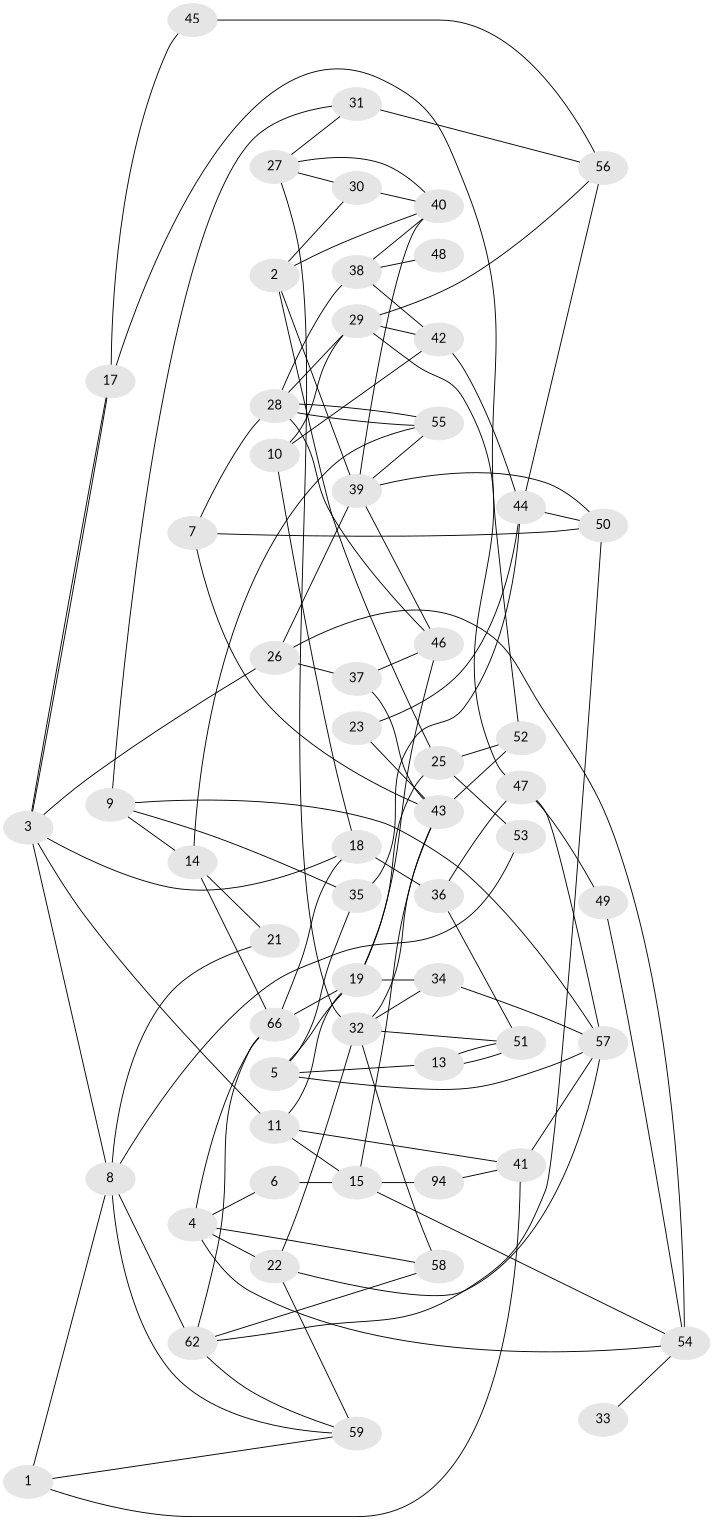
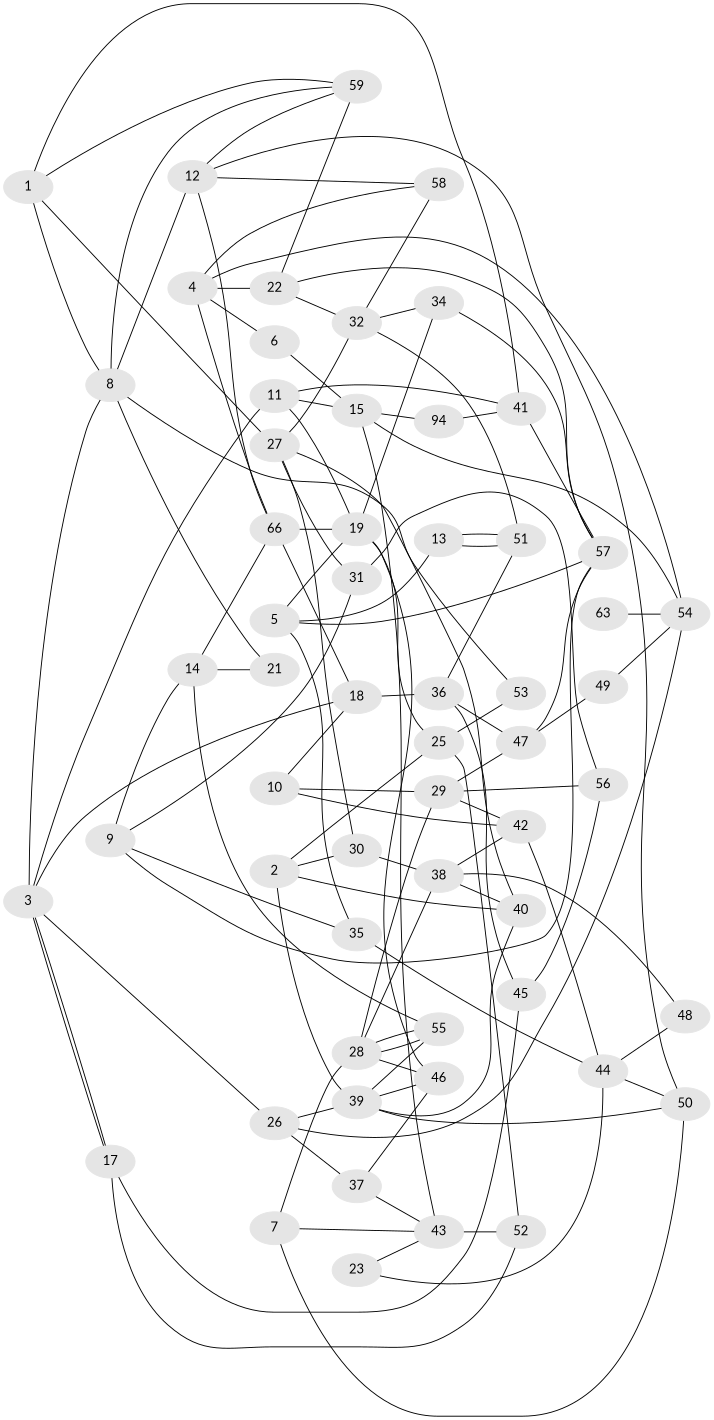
(398, 197) -> (395, 862)
none -> (151, 317)
(562, 338) -> (644, 1044)
none -> (486, 834)
(404, 923) -> none
(193, 1343) -> (193, 177)
(603, 1420) -> (603, 614)
